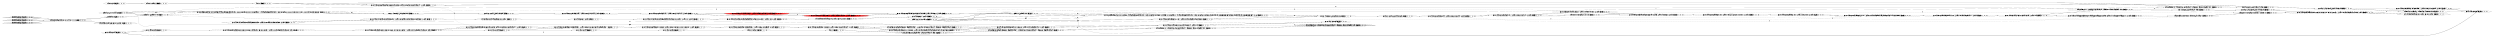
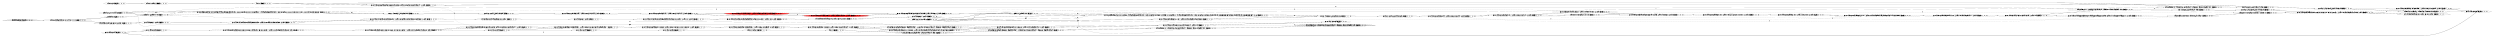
(22, 17) -> none
(22, 23) -> none
none -> (156, 23)
